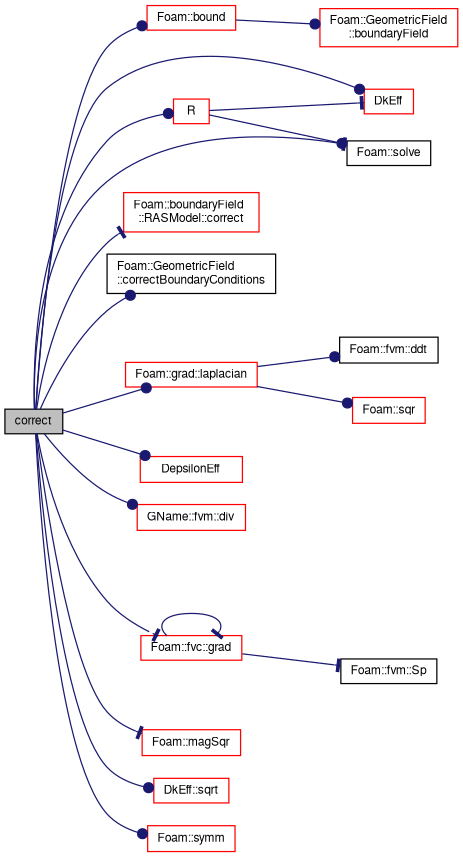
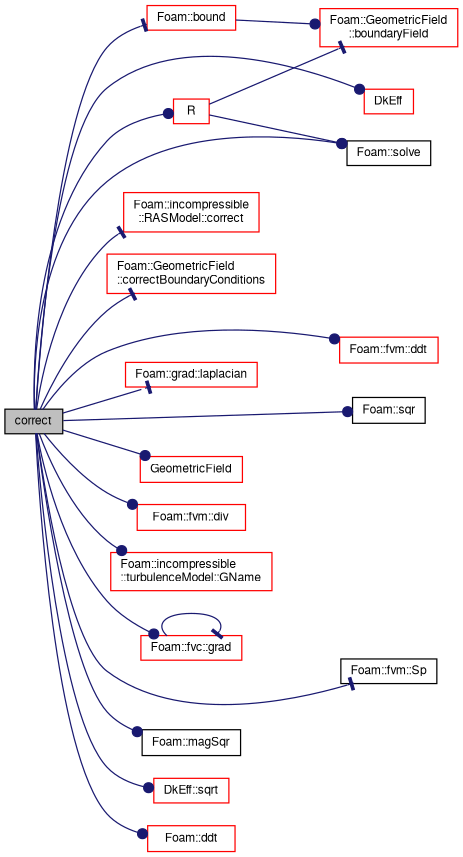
(284, 107) -> (274, 77)
(75, 124) -> (75, 124)
(104, 184) -> (104, 184)
(191, 212) -> (191, 212)
(191, 274) -> (191, 274)
(76, 346) -> (76, 346)
(389, 350) -> (389, 350)
(294, 362) -> (173, 334)
(300, 394) -> (203, 416)
(102, 401) -> (102, 401)
(389, 410) -> (389, 410)
(191, 469) -> (191, 469)
(191, 517) -> (191, 517)
(72, 546) -> (72, 546)
none -> (191, 572)
(64, 593) -> (74, 632)
(288, 659) -> (106, 671)
(191, 743) -> (191, 743)
(191, 839) -> (191, 839)
